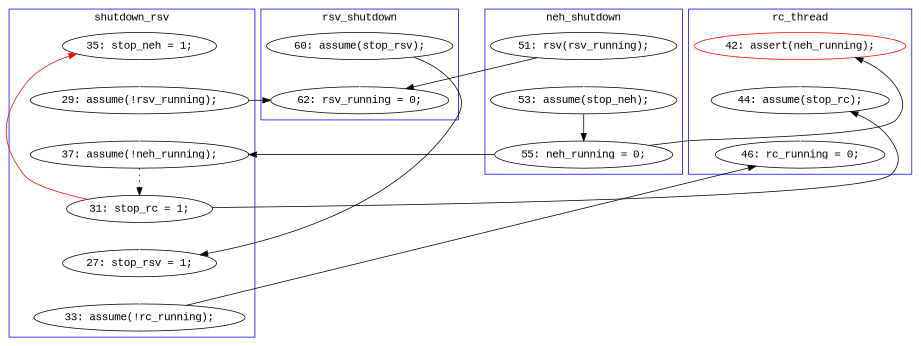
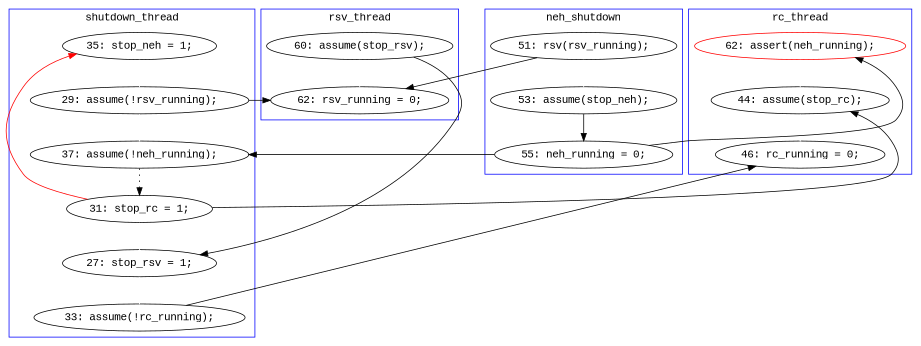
(132, 18) -> (132, 18)
(360, 18) -> (360, 18)
(800, 46) -> (800, 46)
